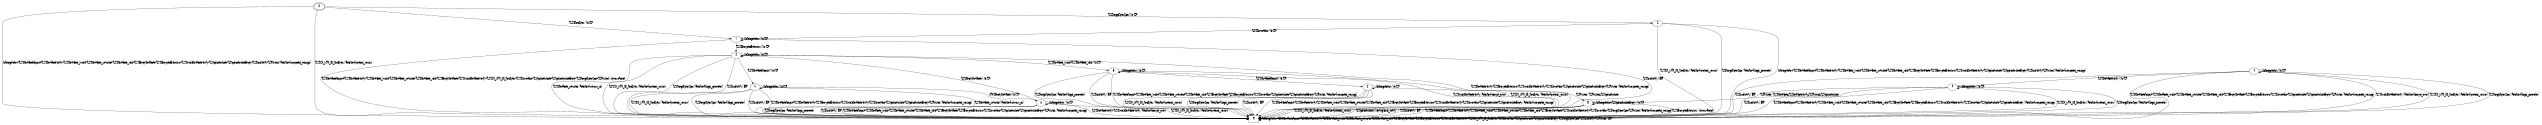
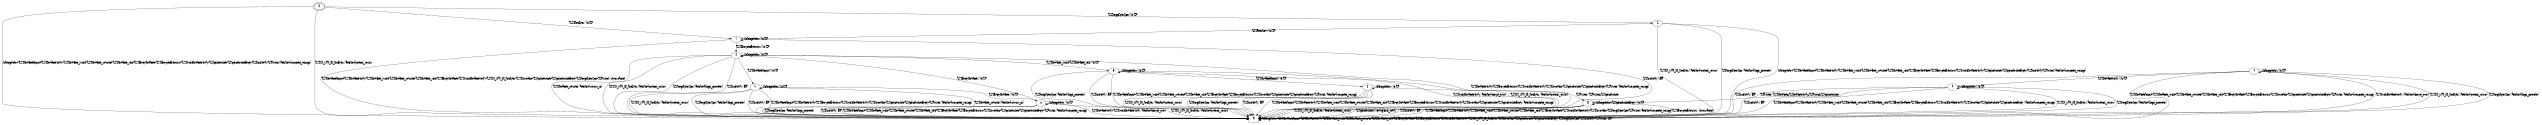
(1264, 31) -> (1264, 31)
(1004, 95) -> (1003, 95)
